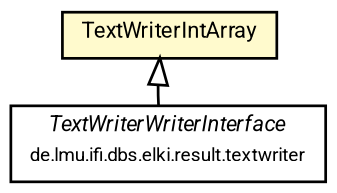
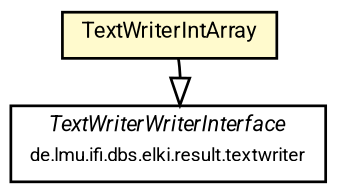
(158, 95) -> (180, 68)
